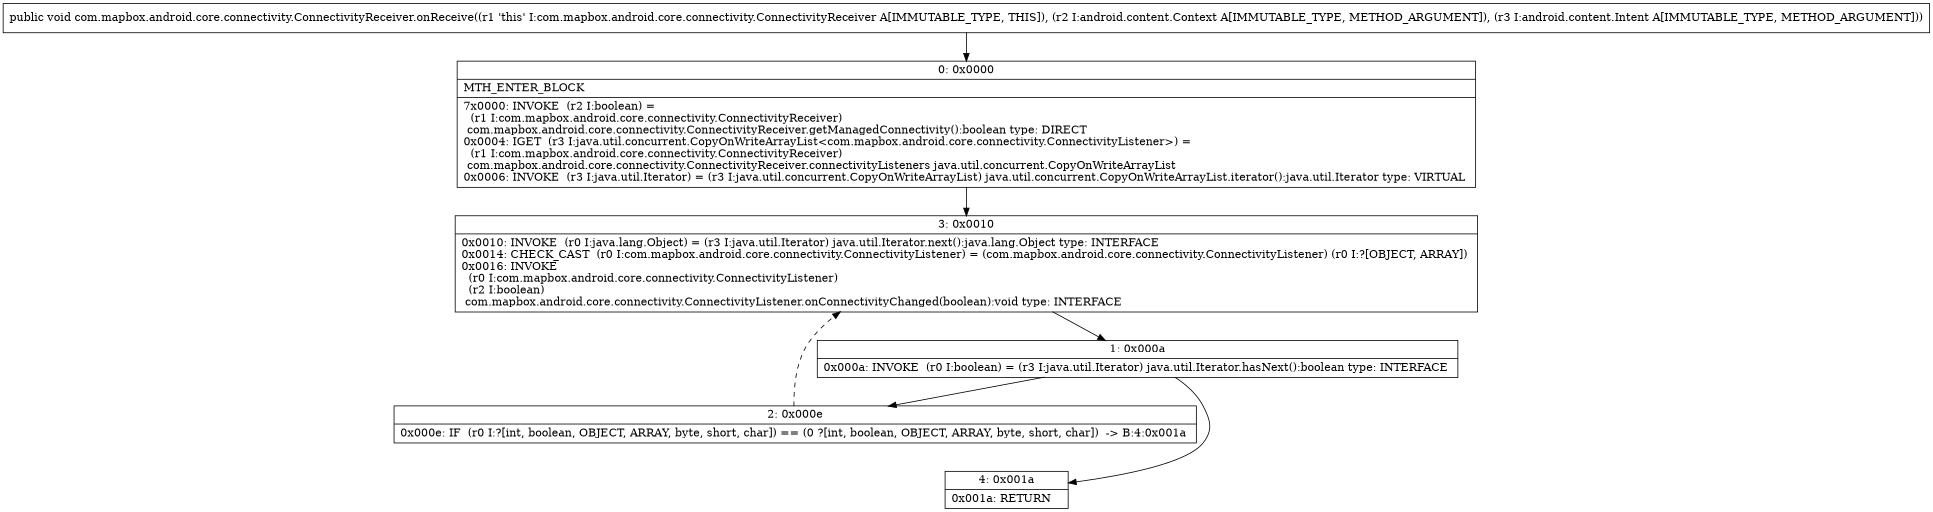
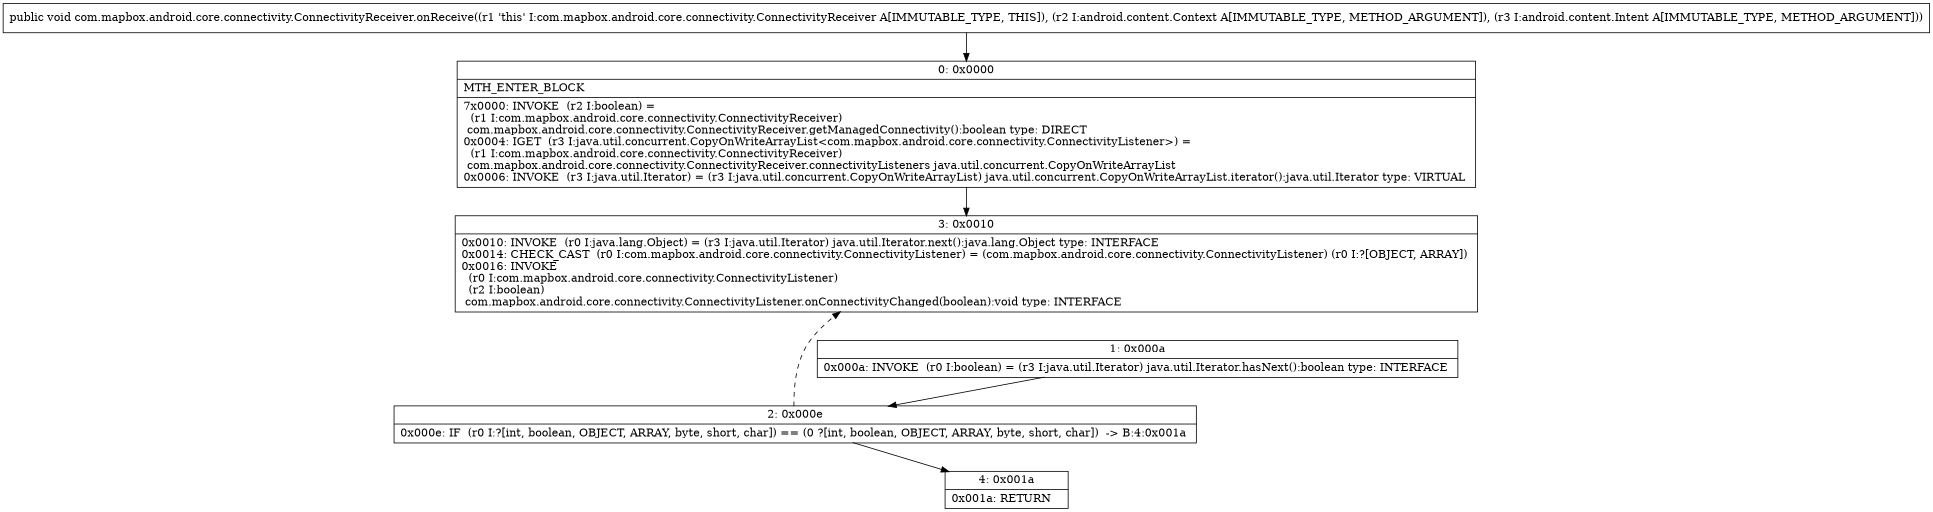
(1076, 324) -> none
(1181, 458) -> (897, 456)
